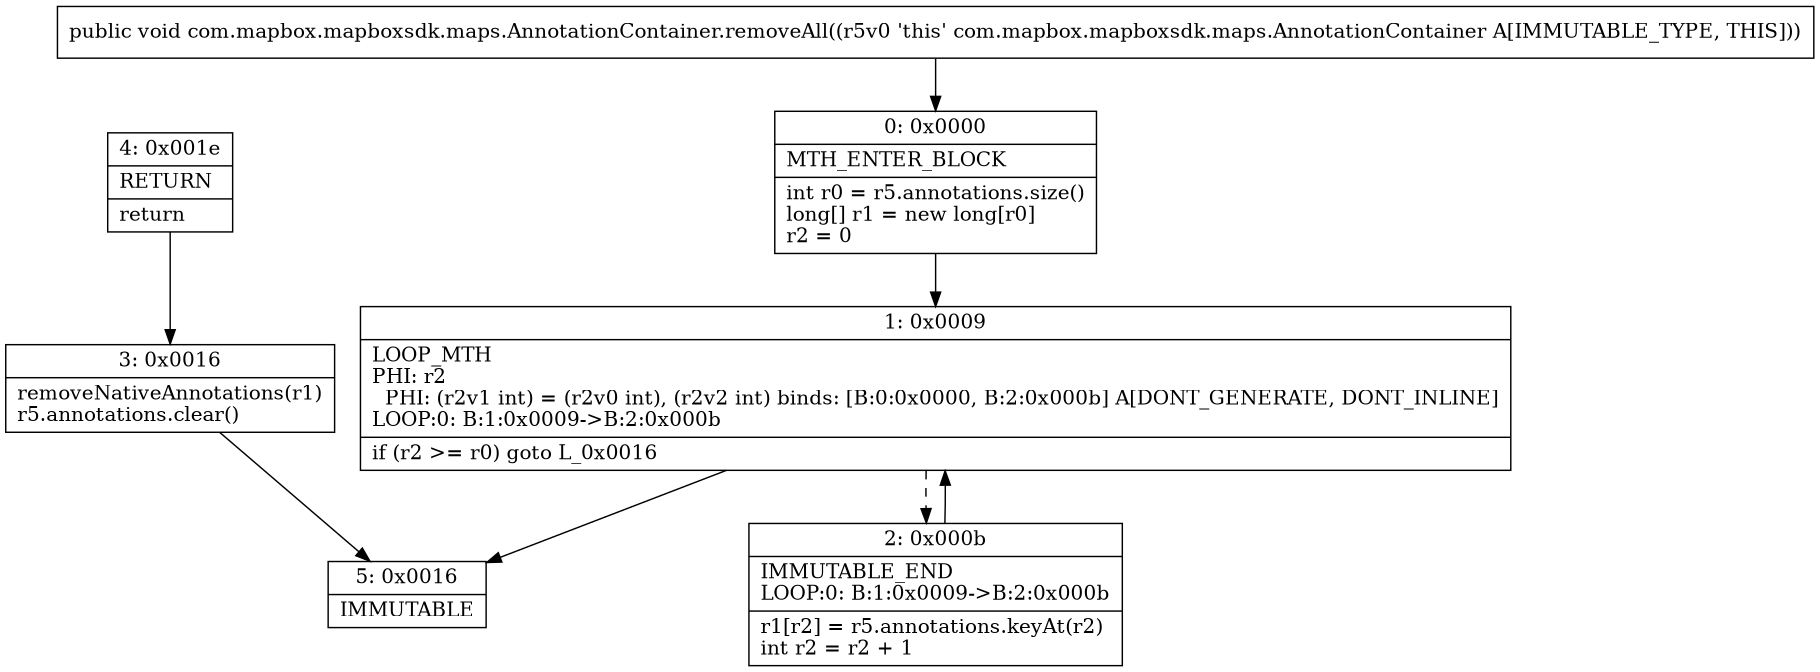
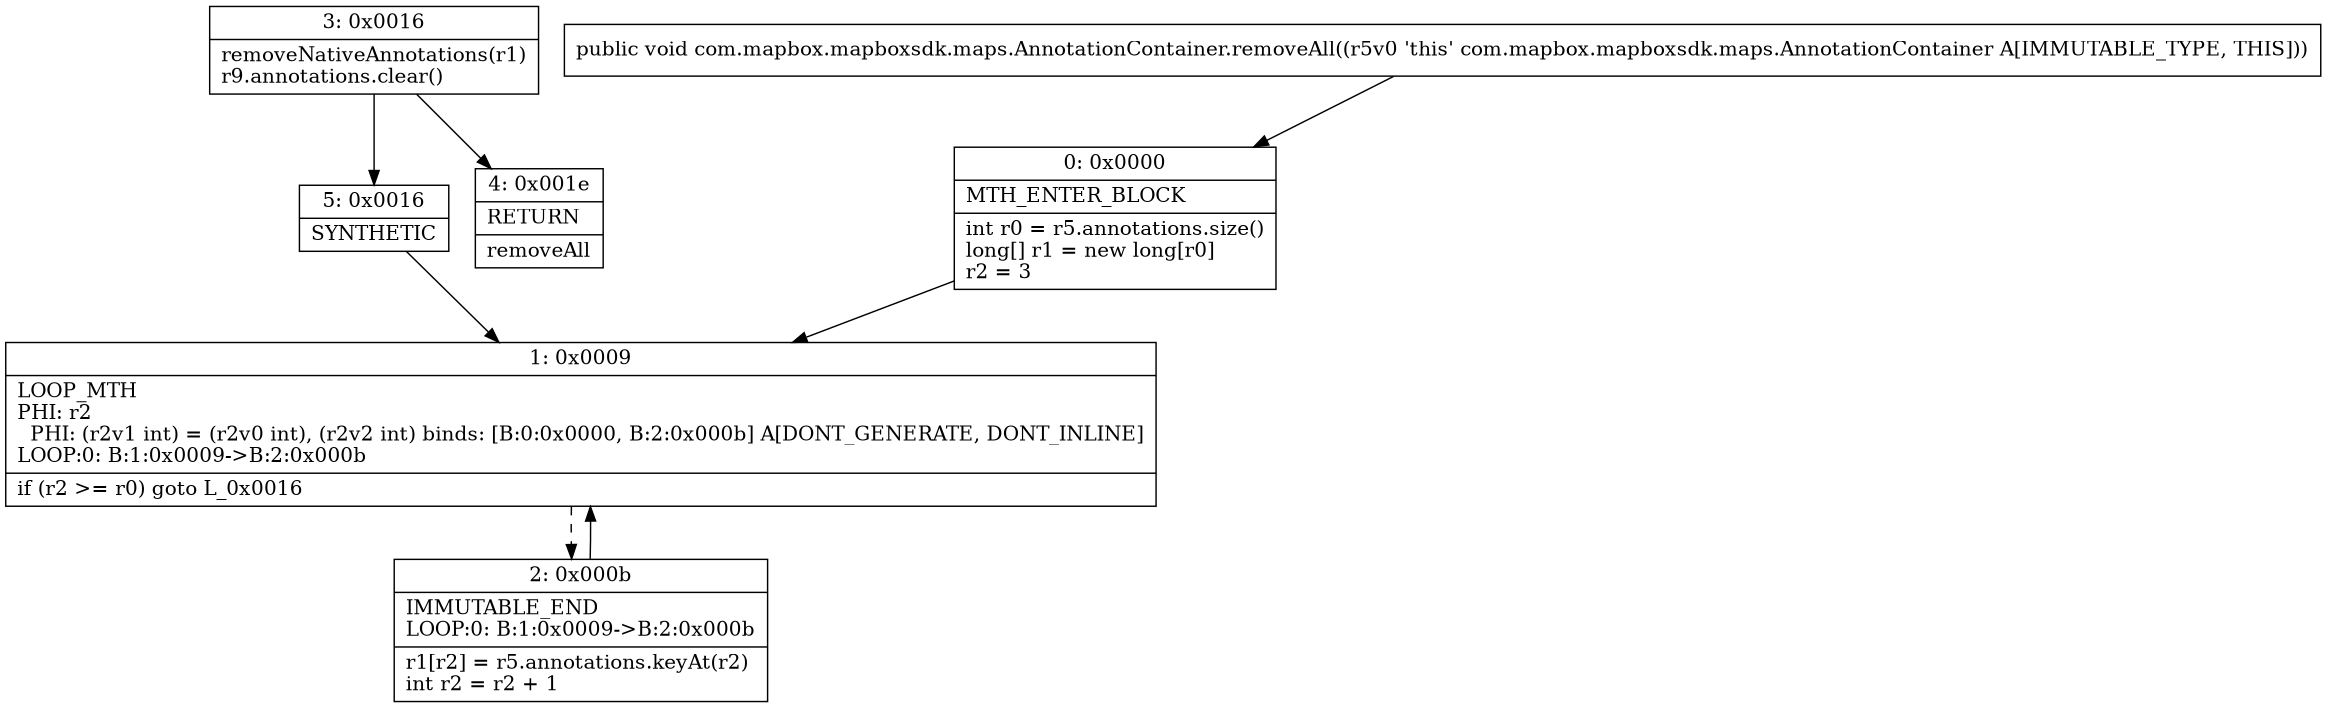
(152, 215) -> (539, 251)
(819, 236) -> (999, 272)
(170, 281) -> (449, 126)
(129, 415) -> (332, 77)
(613, 514) -> (447, 292)
(407, 610) -> (374, 234)
